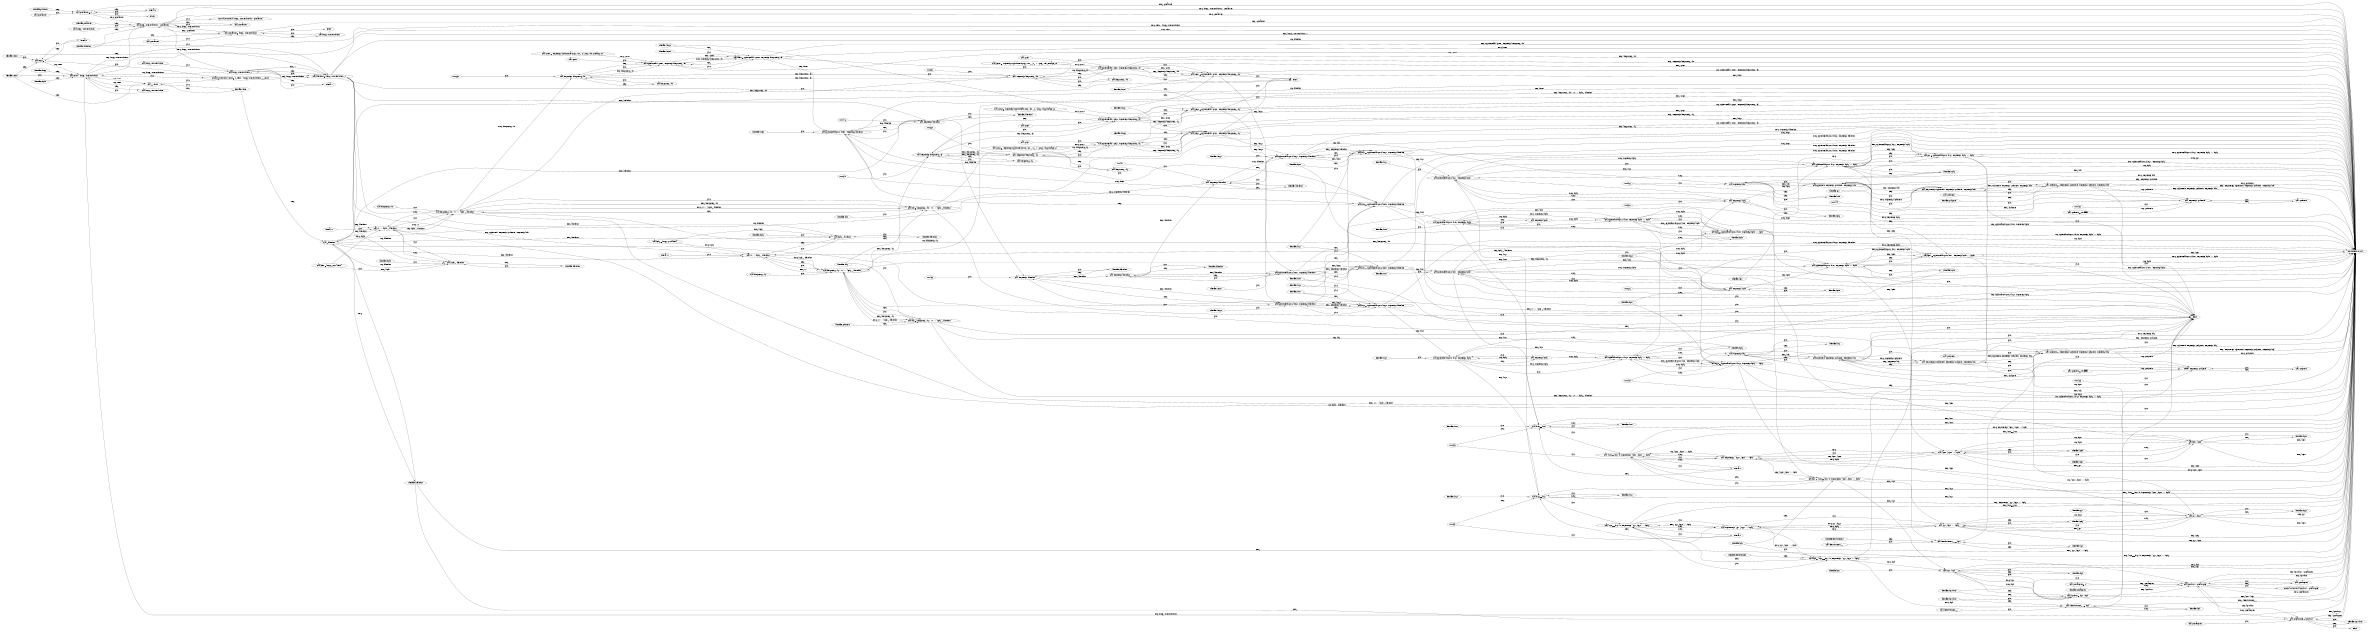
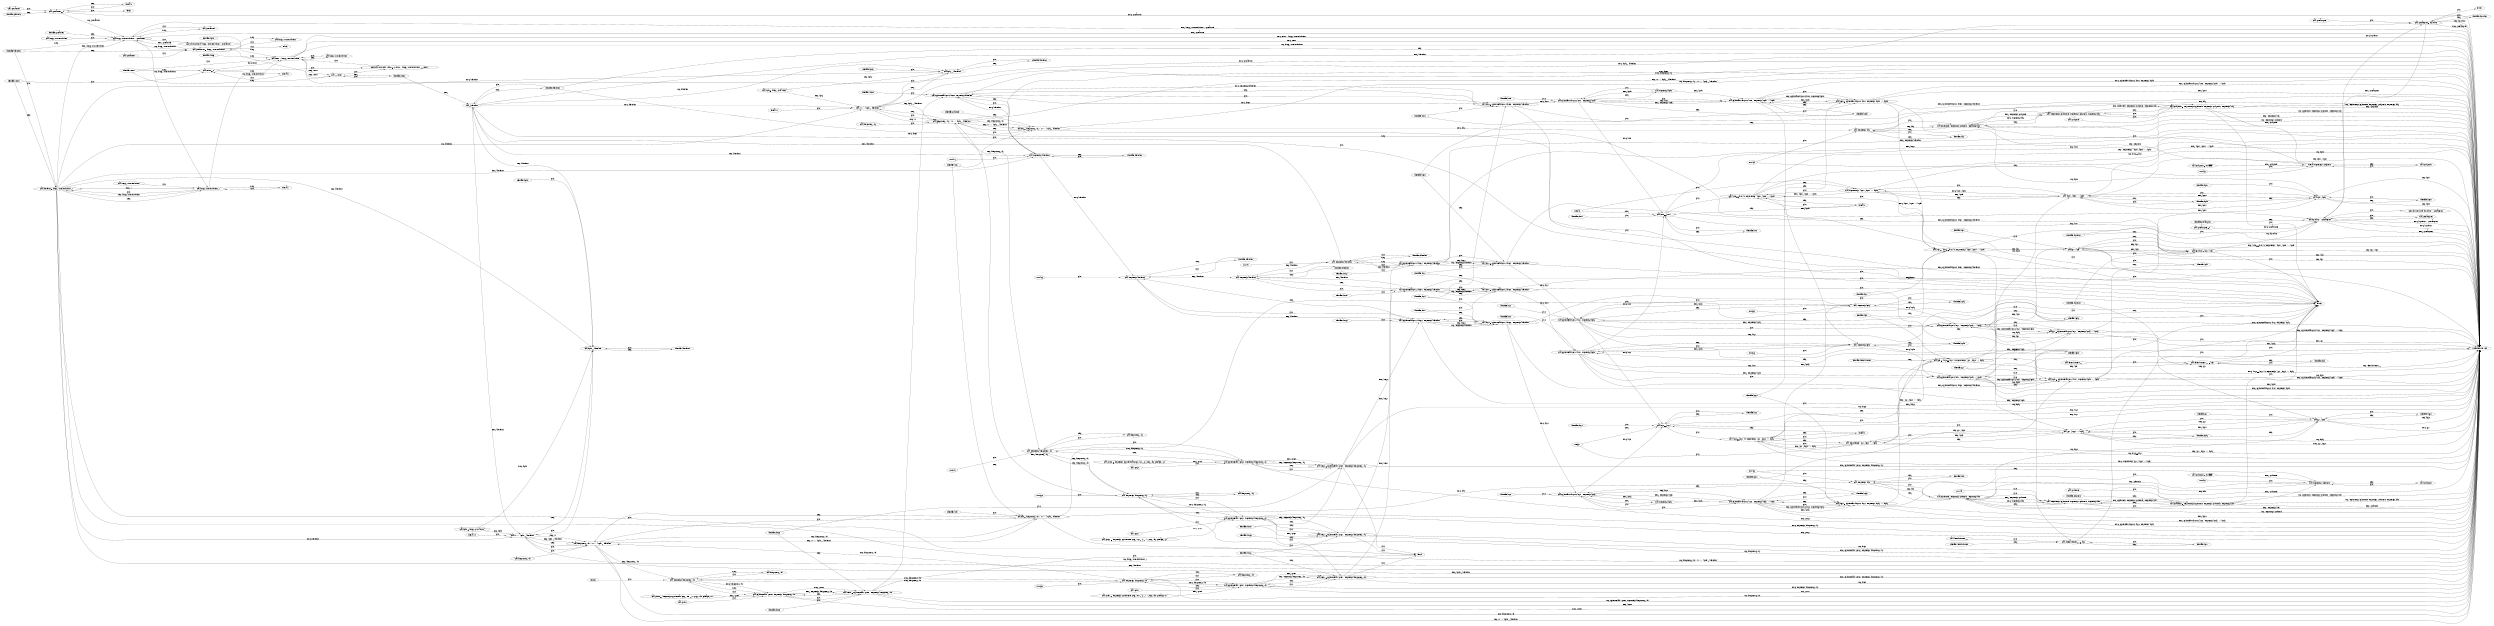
(124, 60) -> (65, 95)
(507, 233) -> (446, 144)
(843, 237) -> (952, 72)
